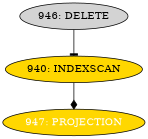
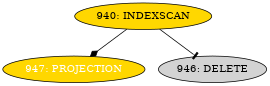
(74, 41) -> (176, 42)
